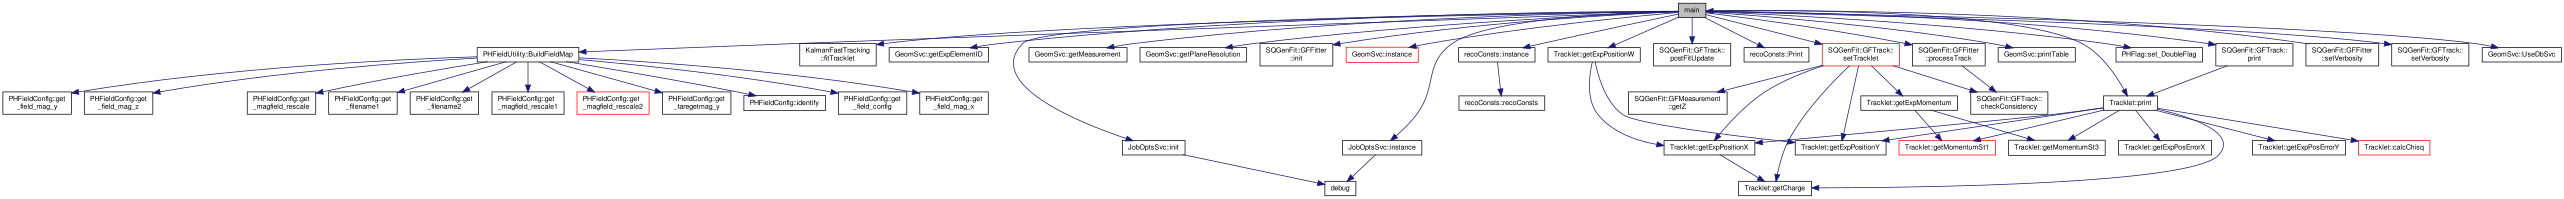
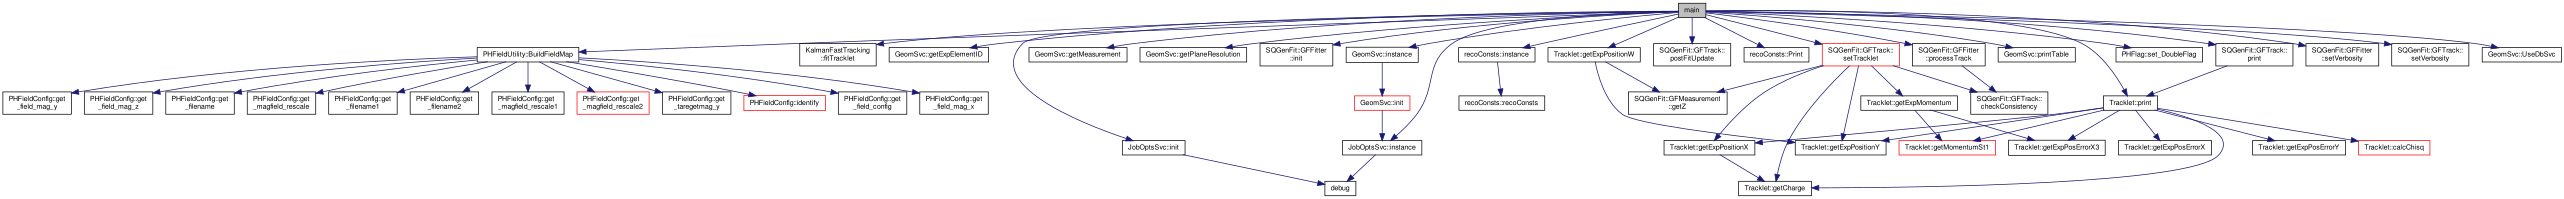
(2012, 17) -> (2003, 17)
(1382, 55) -> (1382, 55)
none -> (200, 103)
(785, 103) -> (785, 103)
none -> (1382, 103)
(1602, 119) -> (1629, 75)
(2057, 148) -> (2057, 148)
